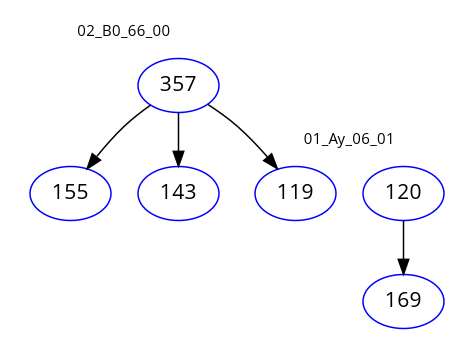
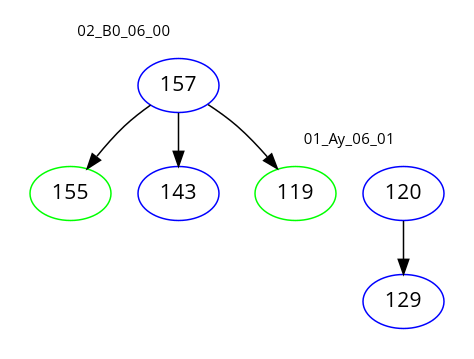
(124, 32) -> (124, 32)
(178, 86) -> (178, 86)
(70, 194) -> (70, 194)
(296, 194) -> (296, 194)
(404, 302) -> (404, 302)
